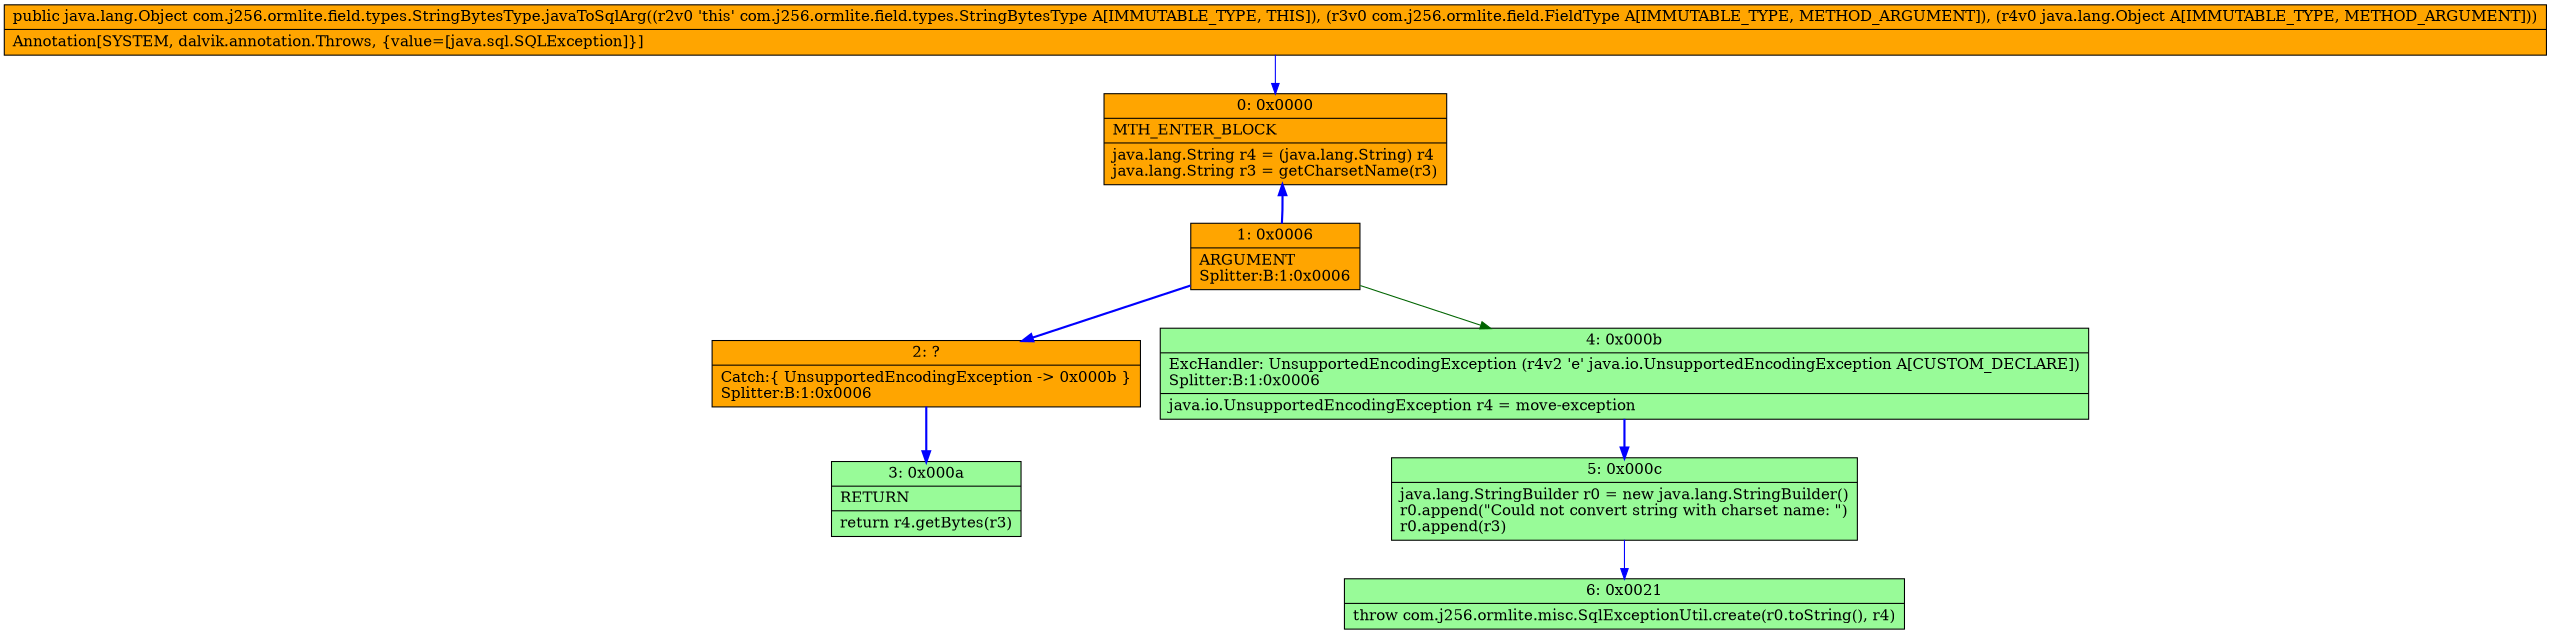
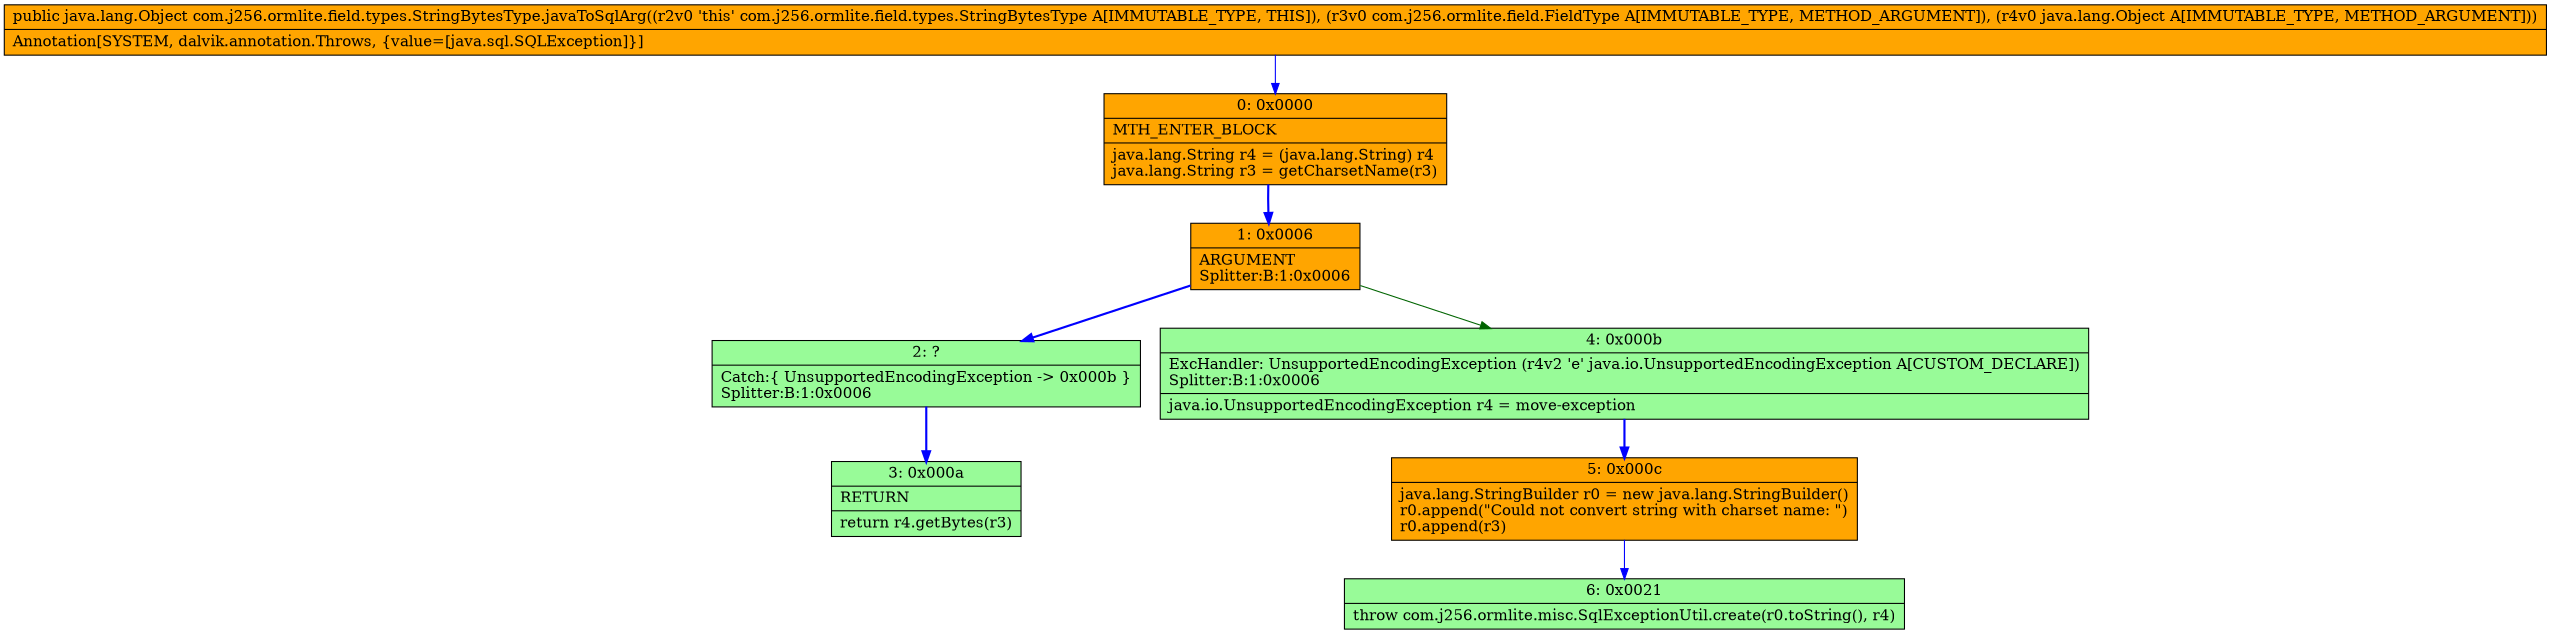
(1282, 210) -> (1268, 199)
(926, 374) -> (926, 374)
(1624, 499) -> (1624, 499)
